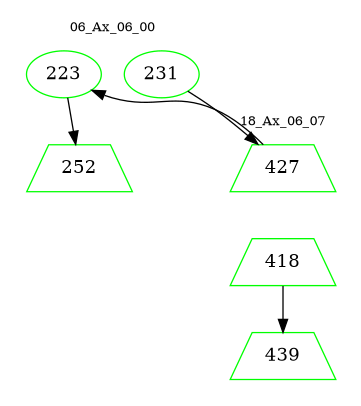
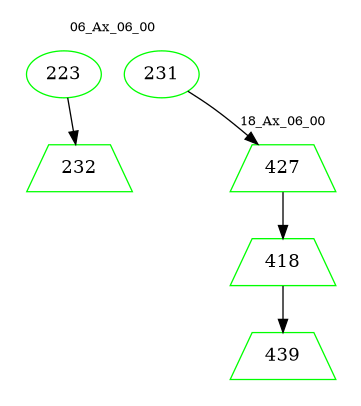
(190, 102) -> (283, 209)
(283, 122) -> (283, 122)
(80, 168) -> (80, 168)
